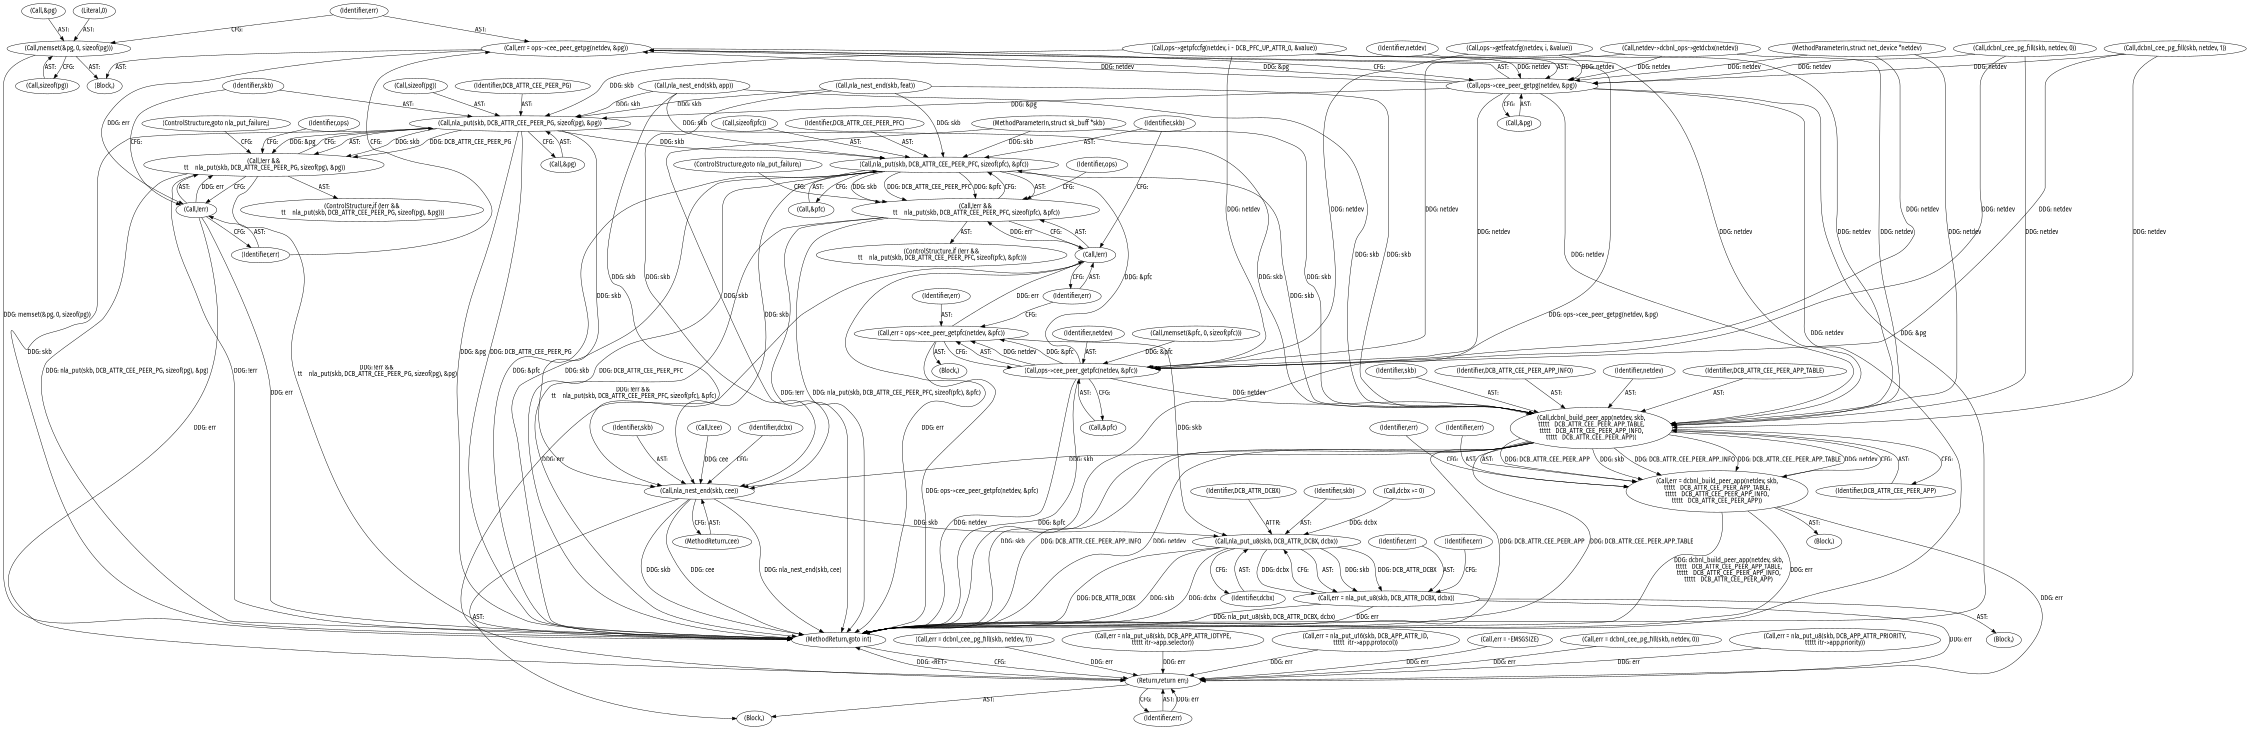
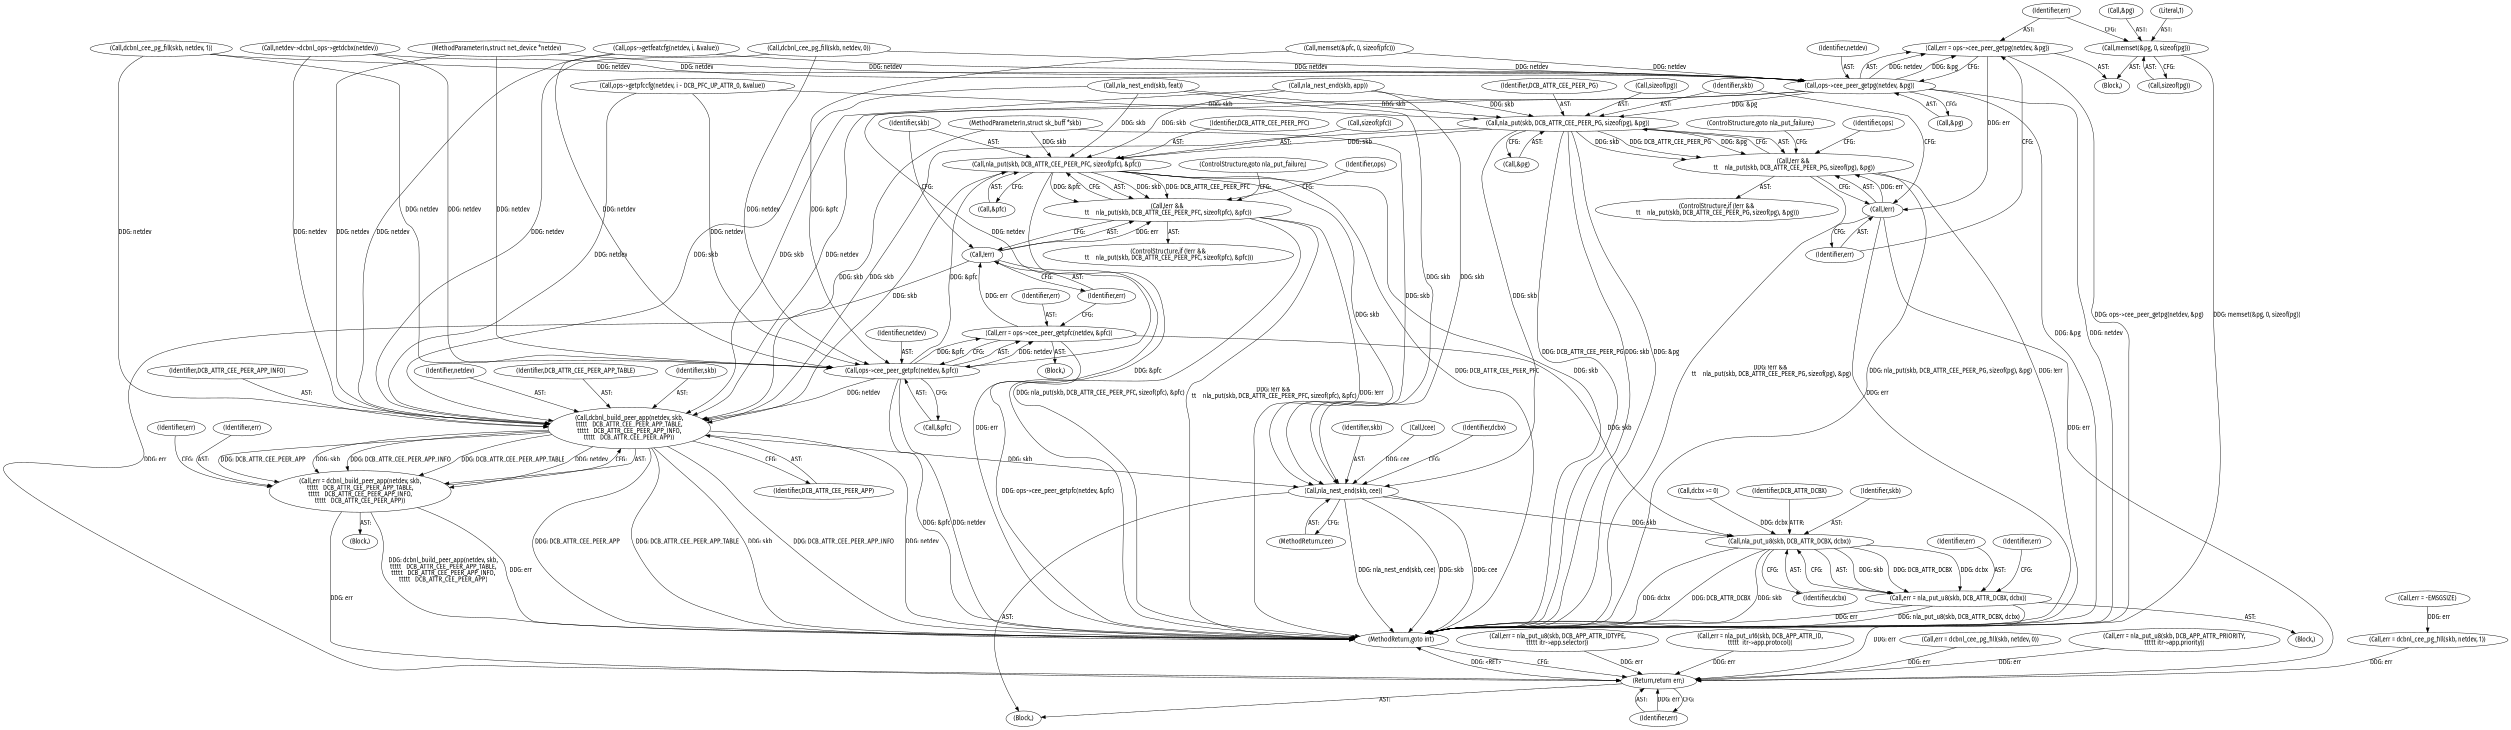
(94, 11) -> (2171, 11)
(1421, 57) -> (1601, 66)
(1346, 667) -> (2428, 617)
